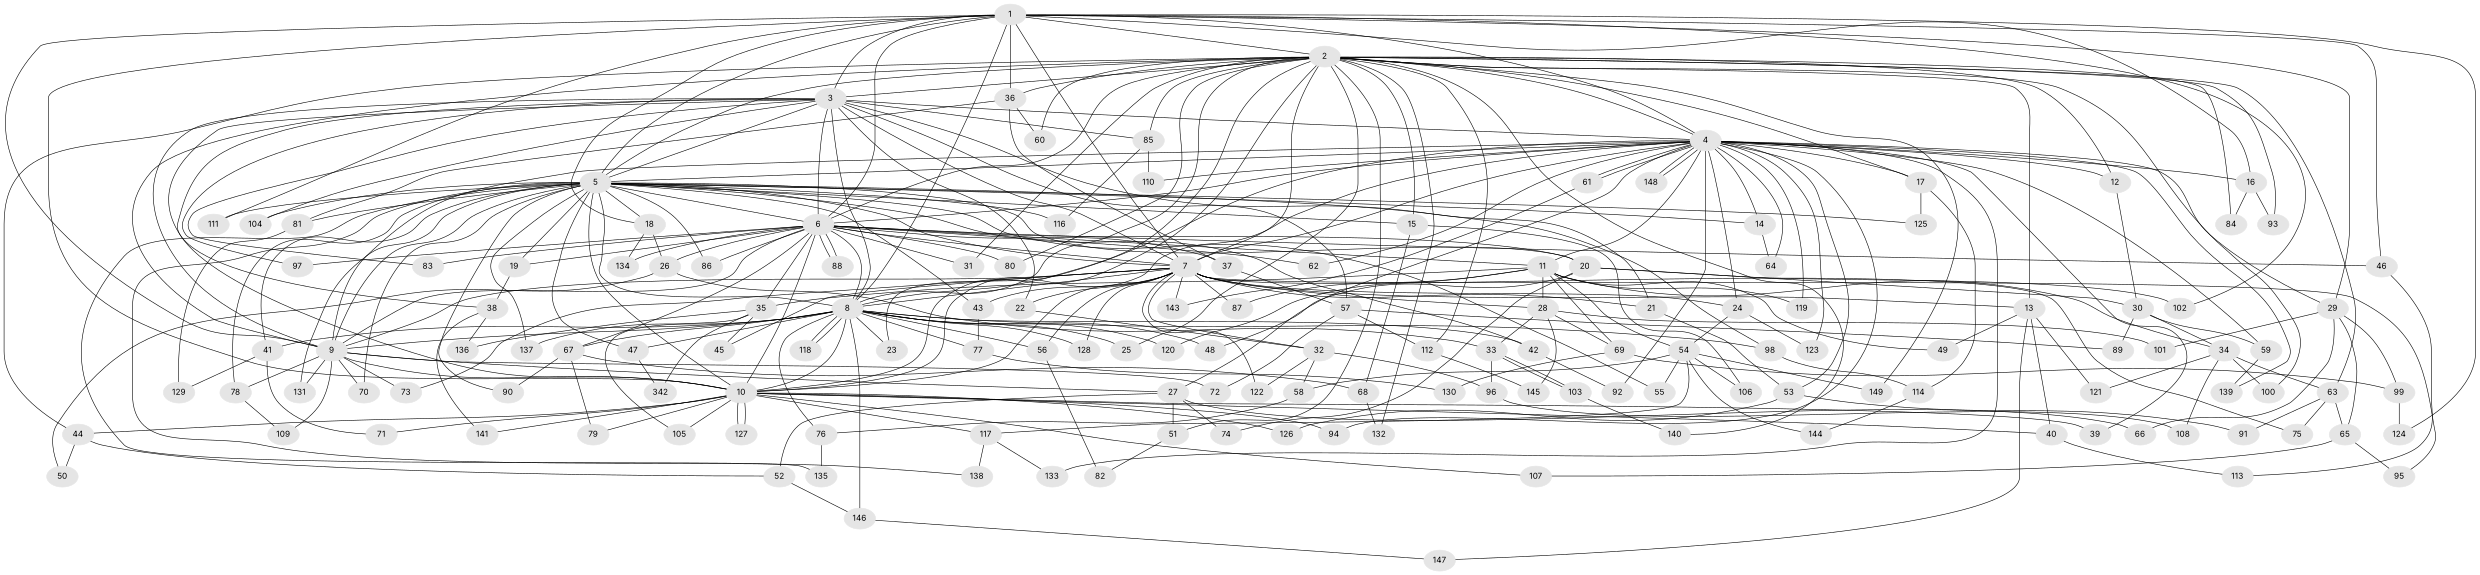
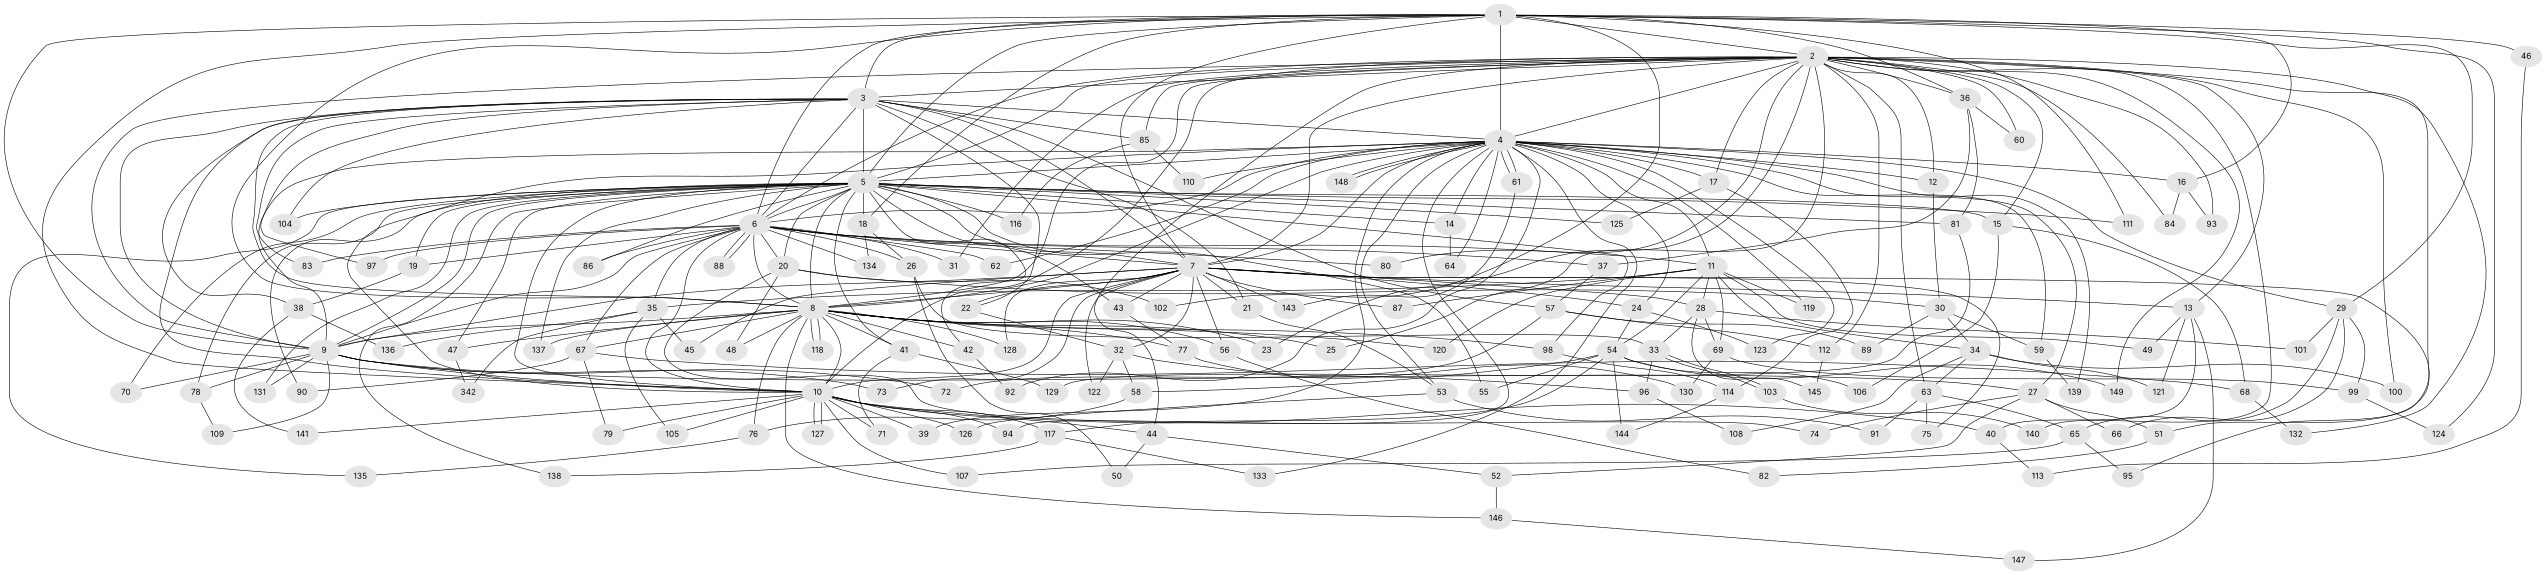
(1562, 250) -> none
